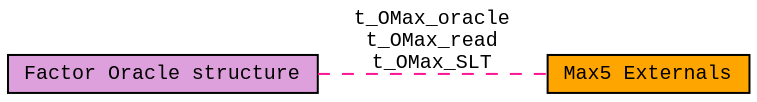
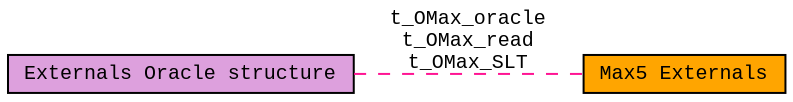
(163, 74) -> (181, 74)
